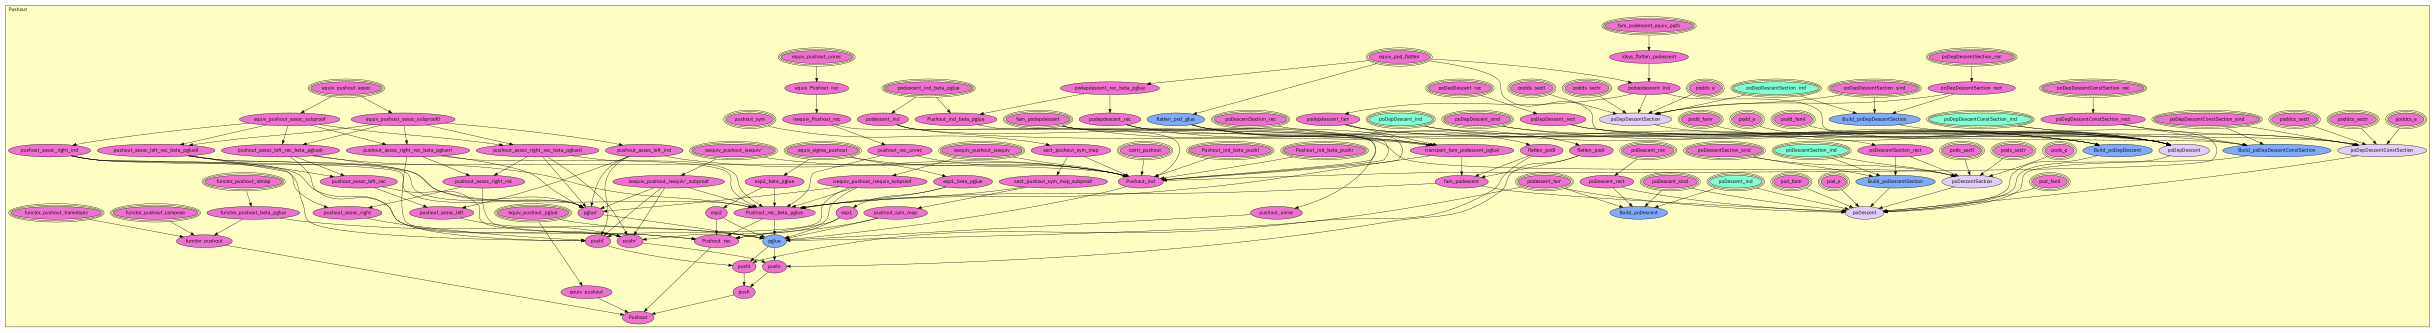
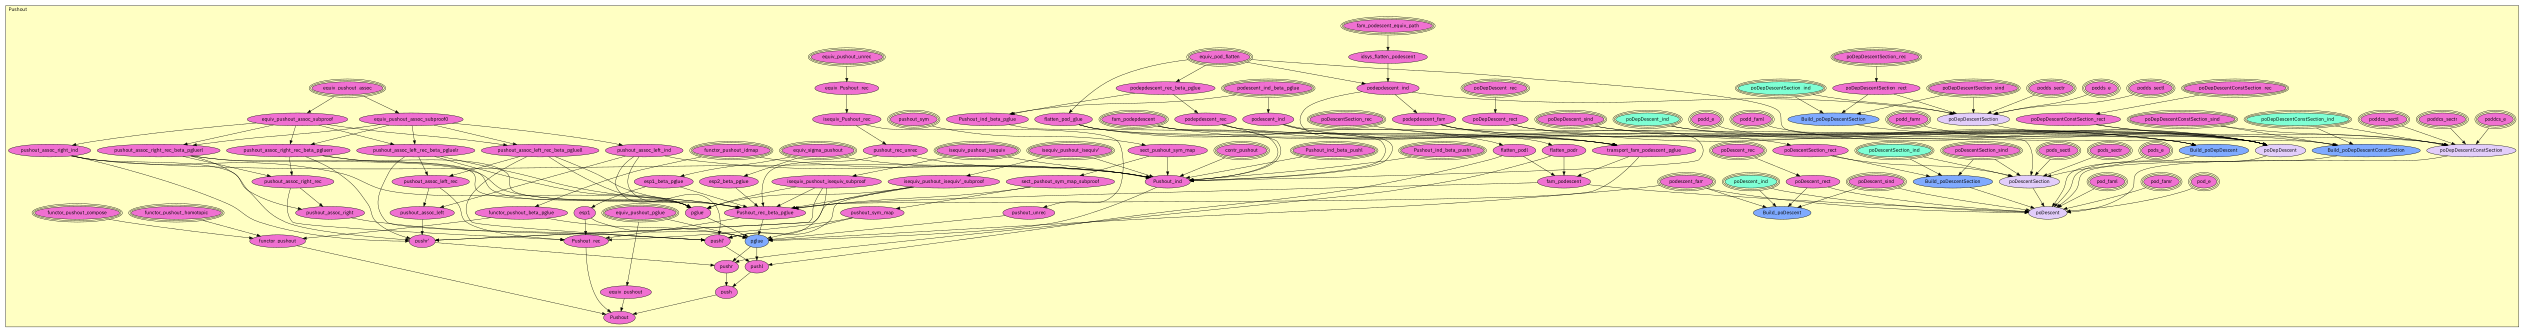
(1176, 119) -> (1064, 119)
none -> (953, 167)
(716, 213) -> none
